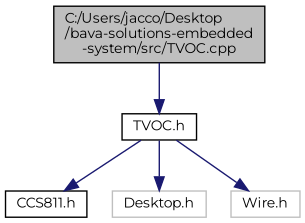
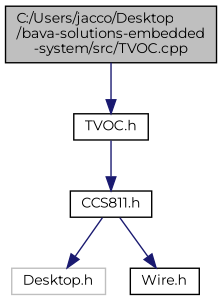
(159, 159) -> (89, 237)
(207, 161) -> (134, 237)
(265, 204) -> (165, 281)
